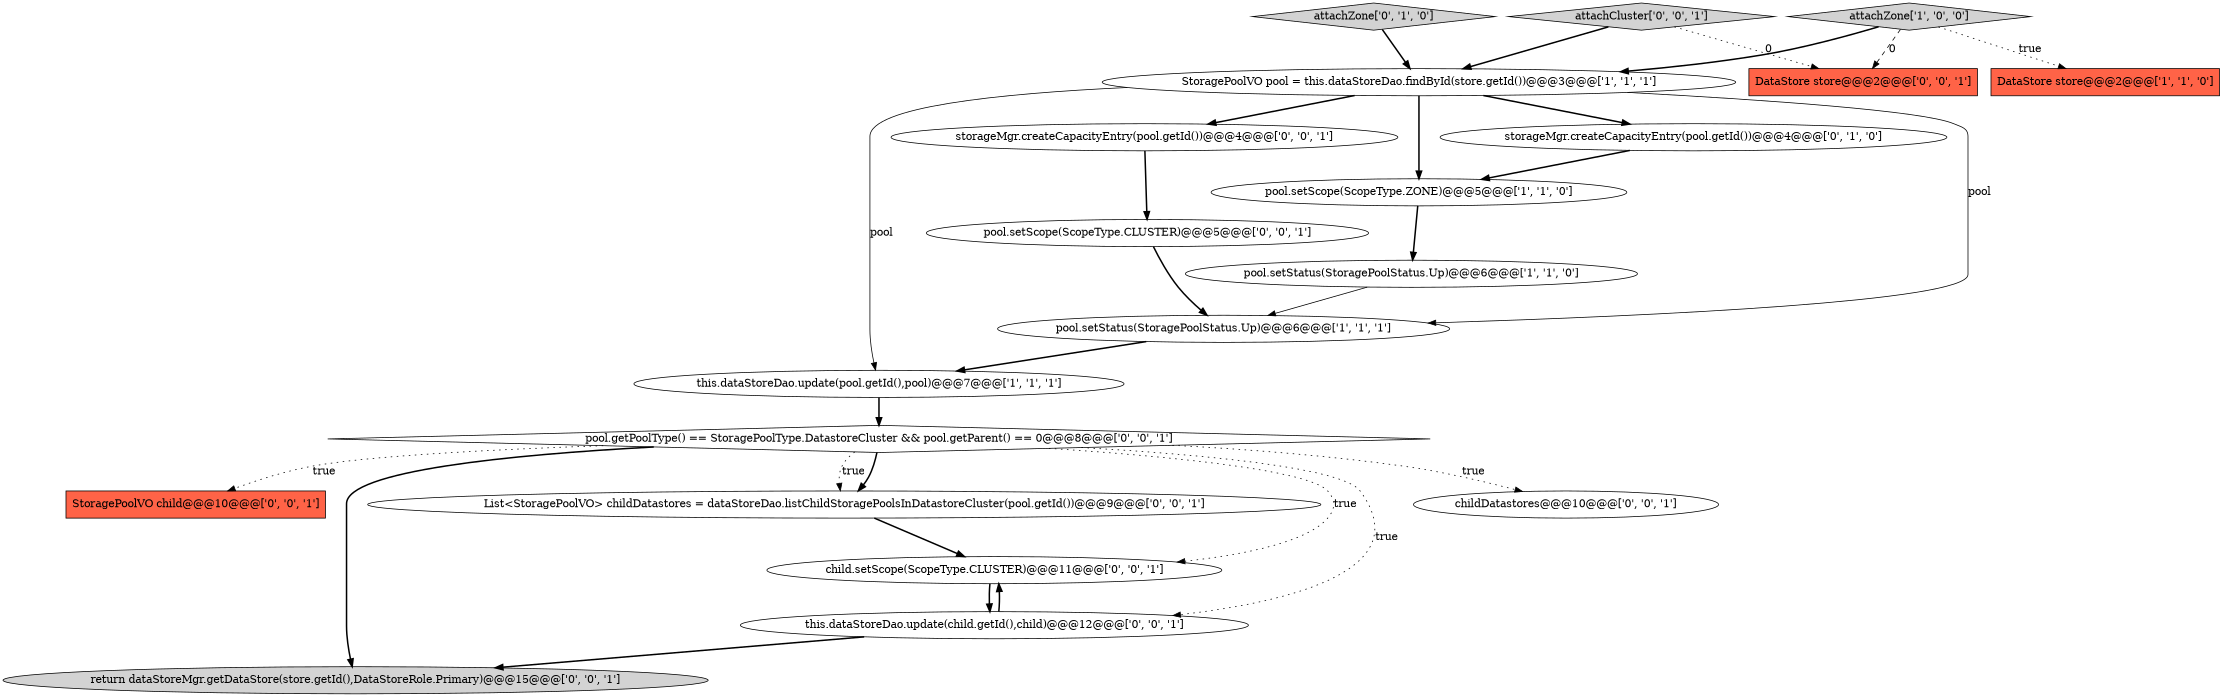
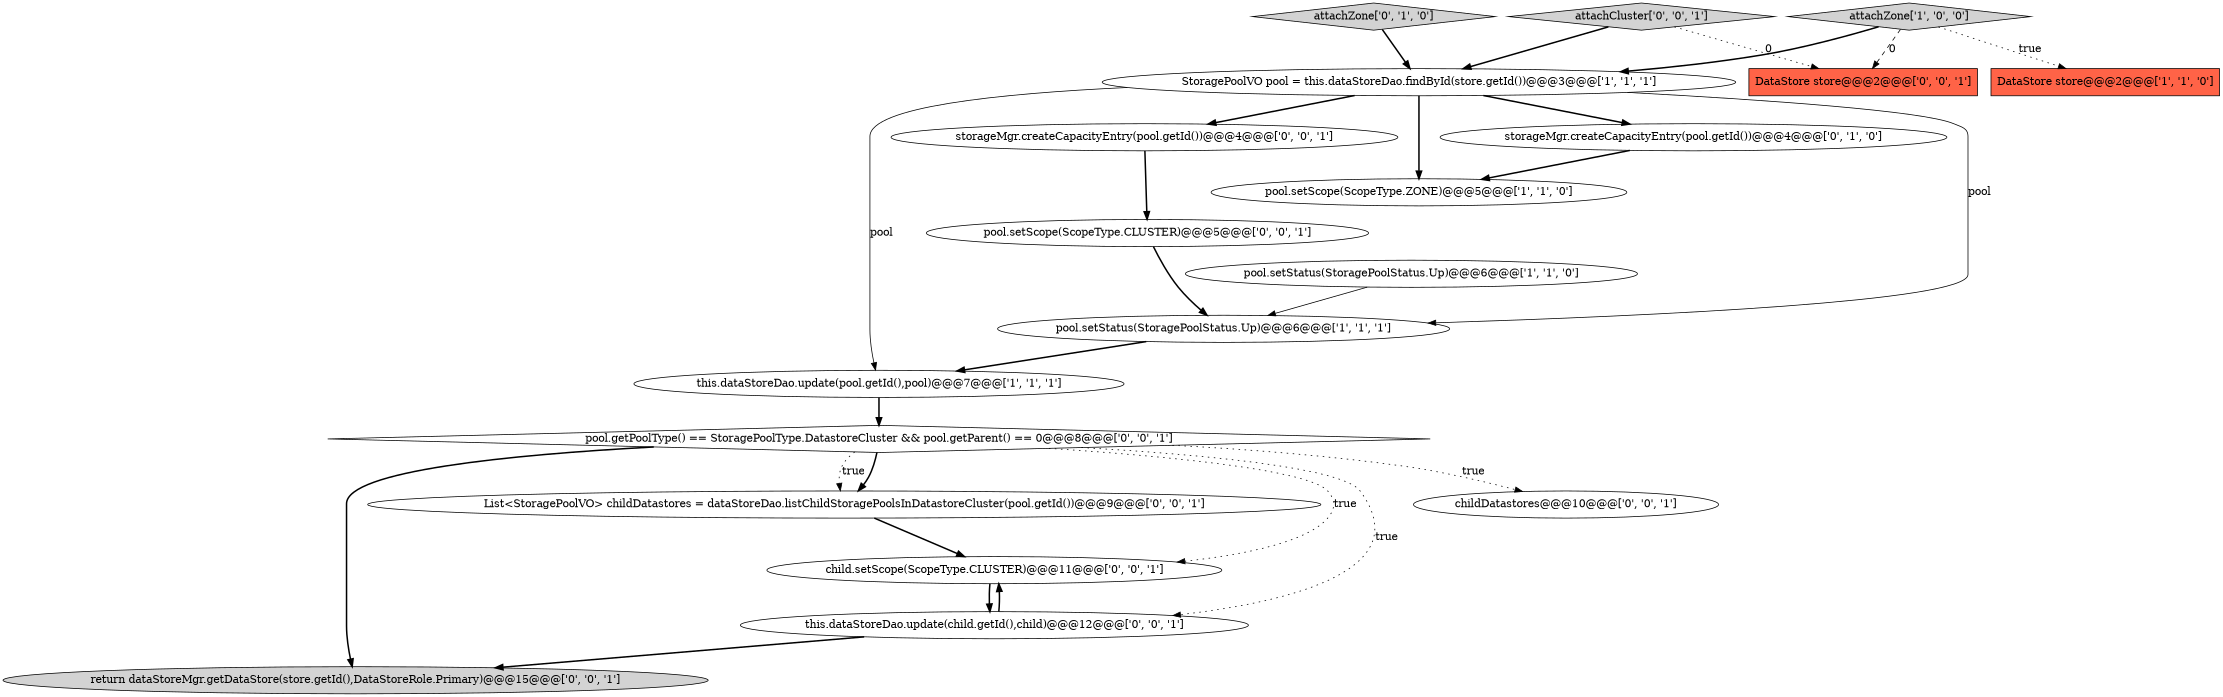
(1416, 229) -> none
(196, 505) -> none
